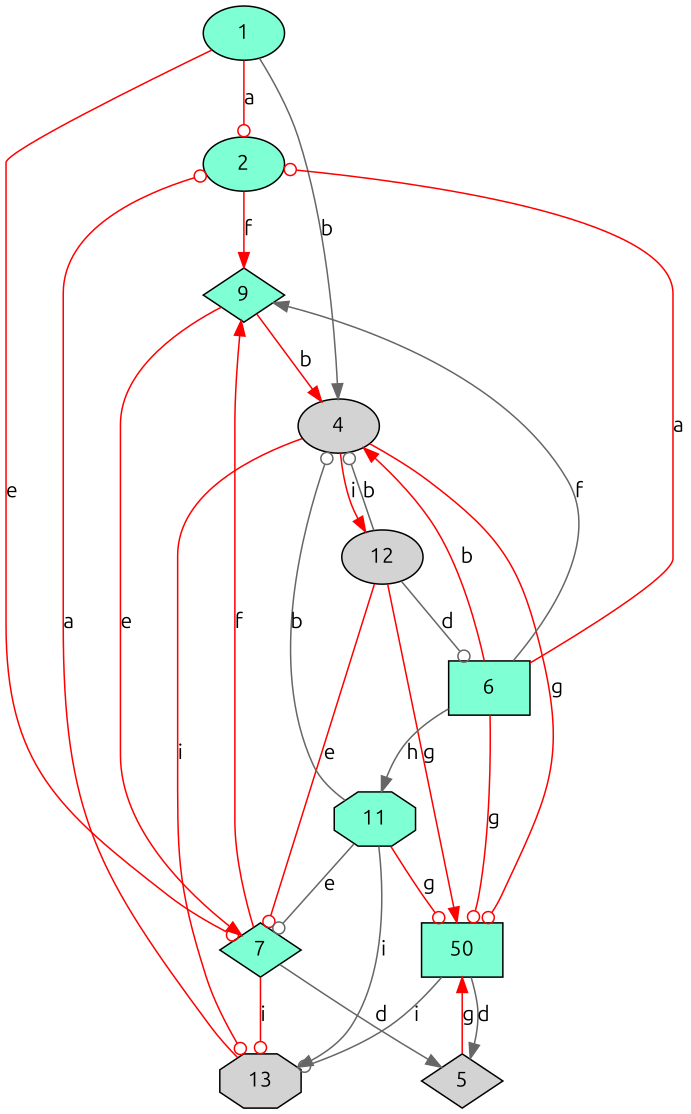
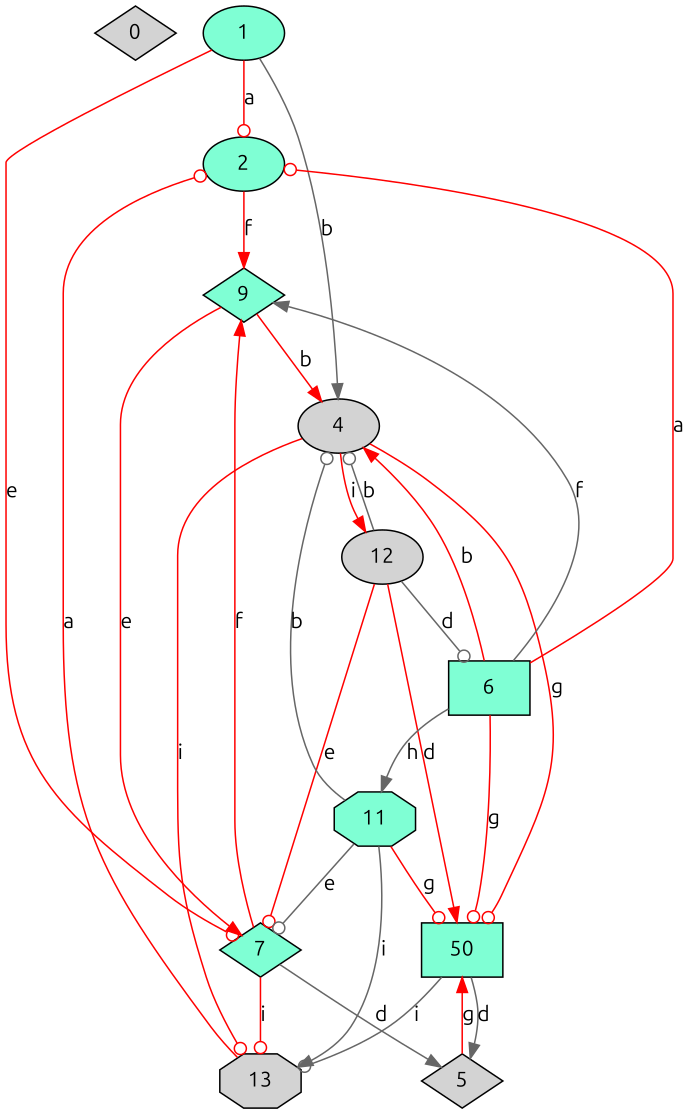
none -> (136, 33)
(430, 754) -> (430, 754)
